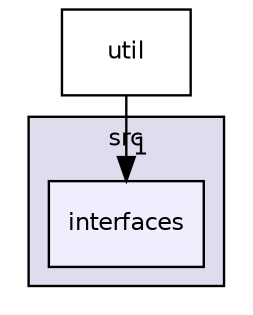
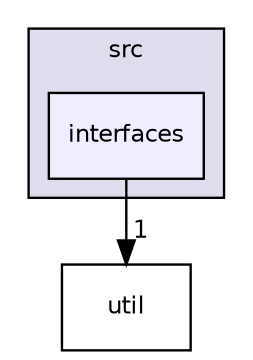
(126, 131) -> (126, 213)
